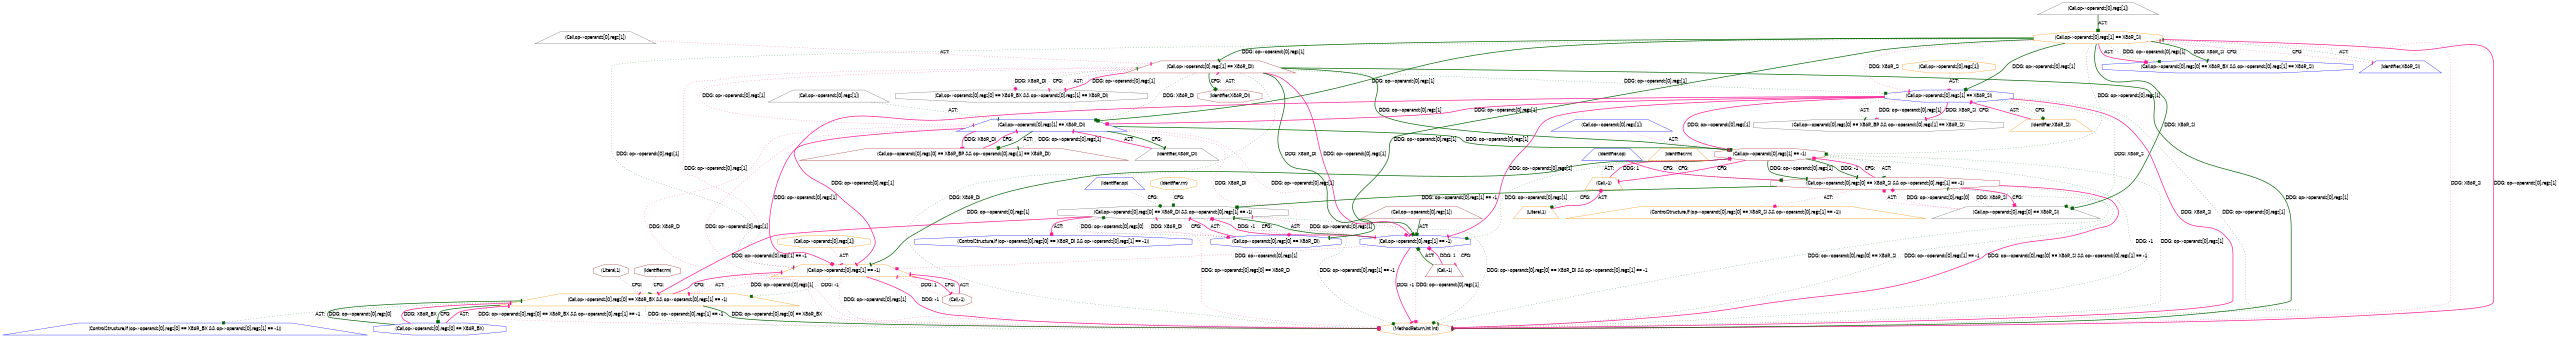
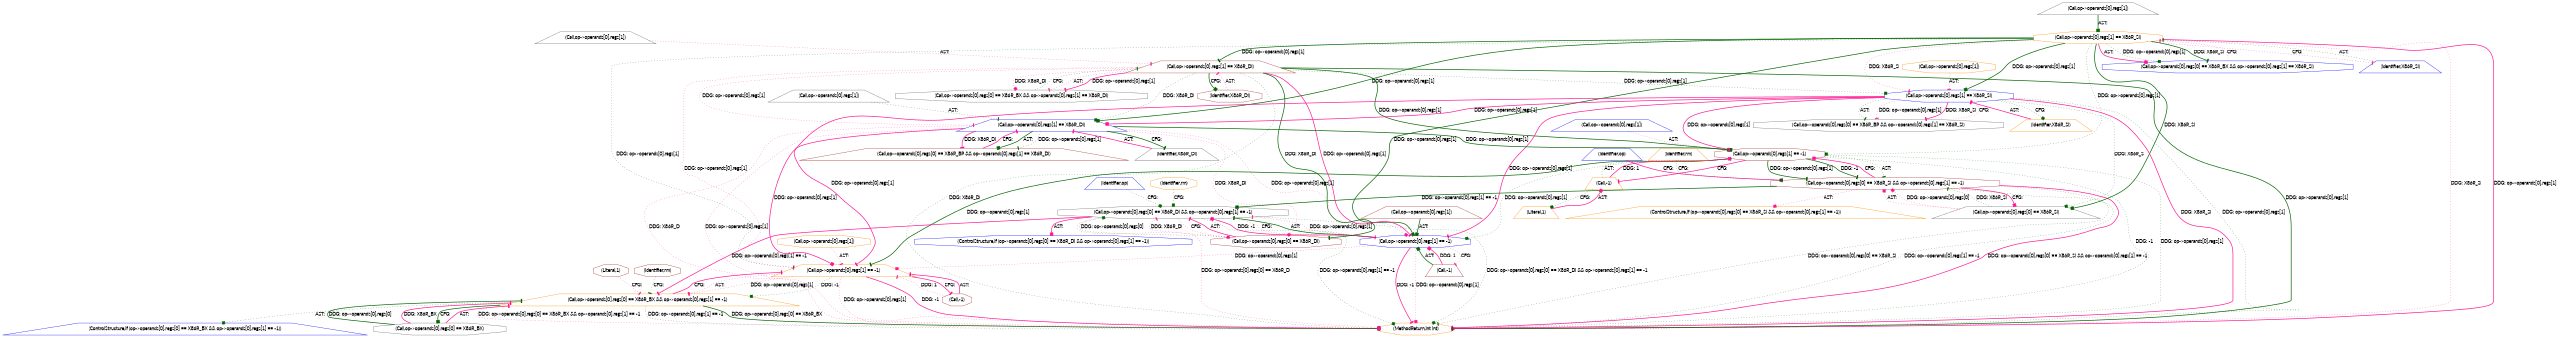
(1276, 242) -> (1276, 242)
(440, 329) -> (440, 329)
